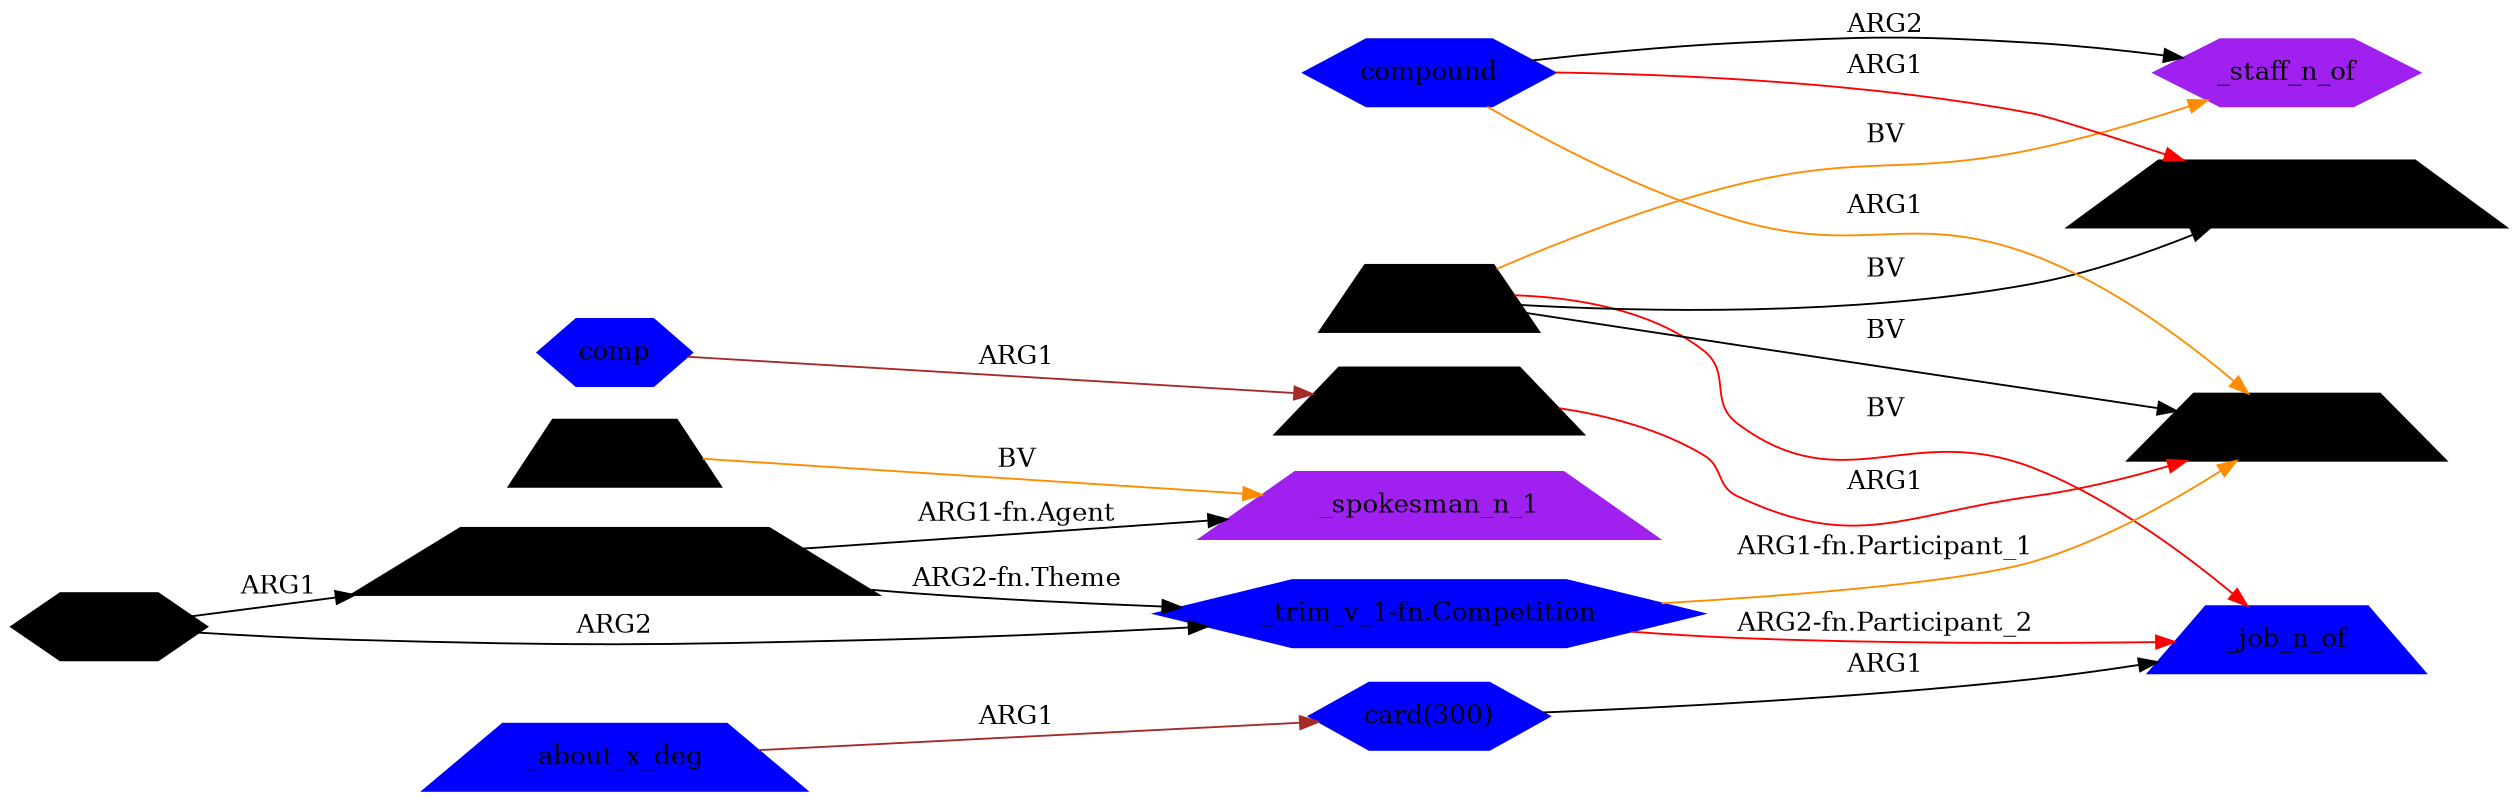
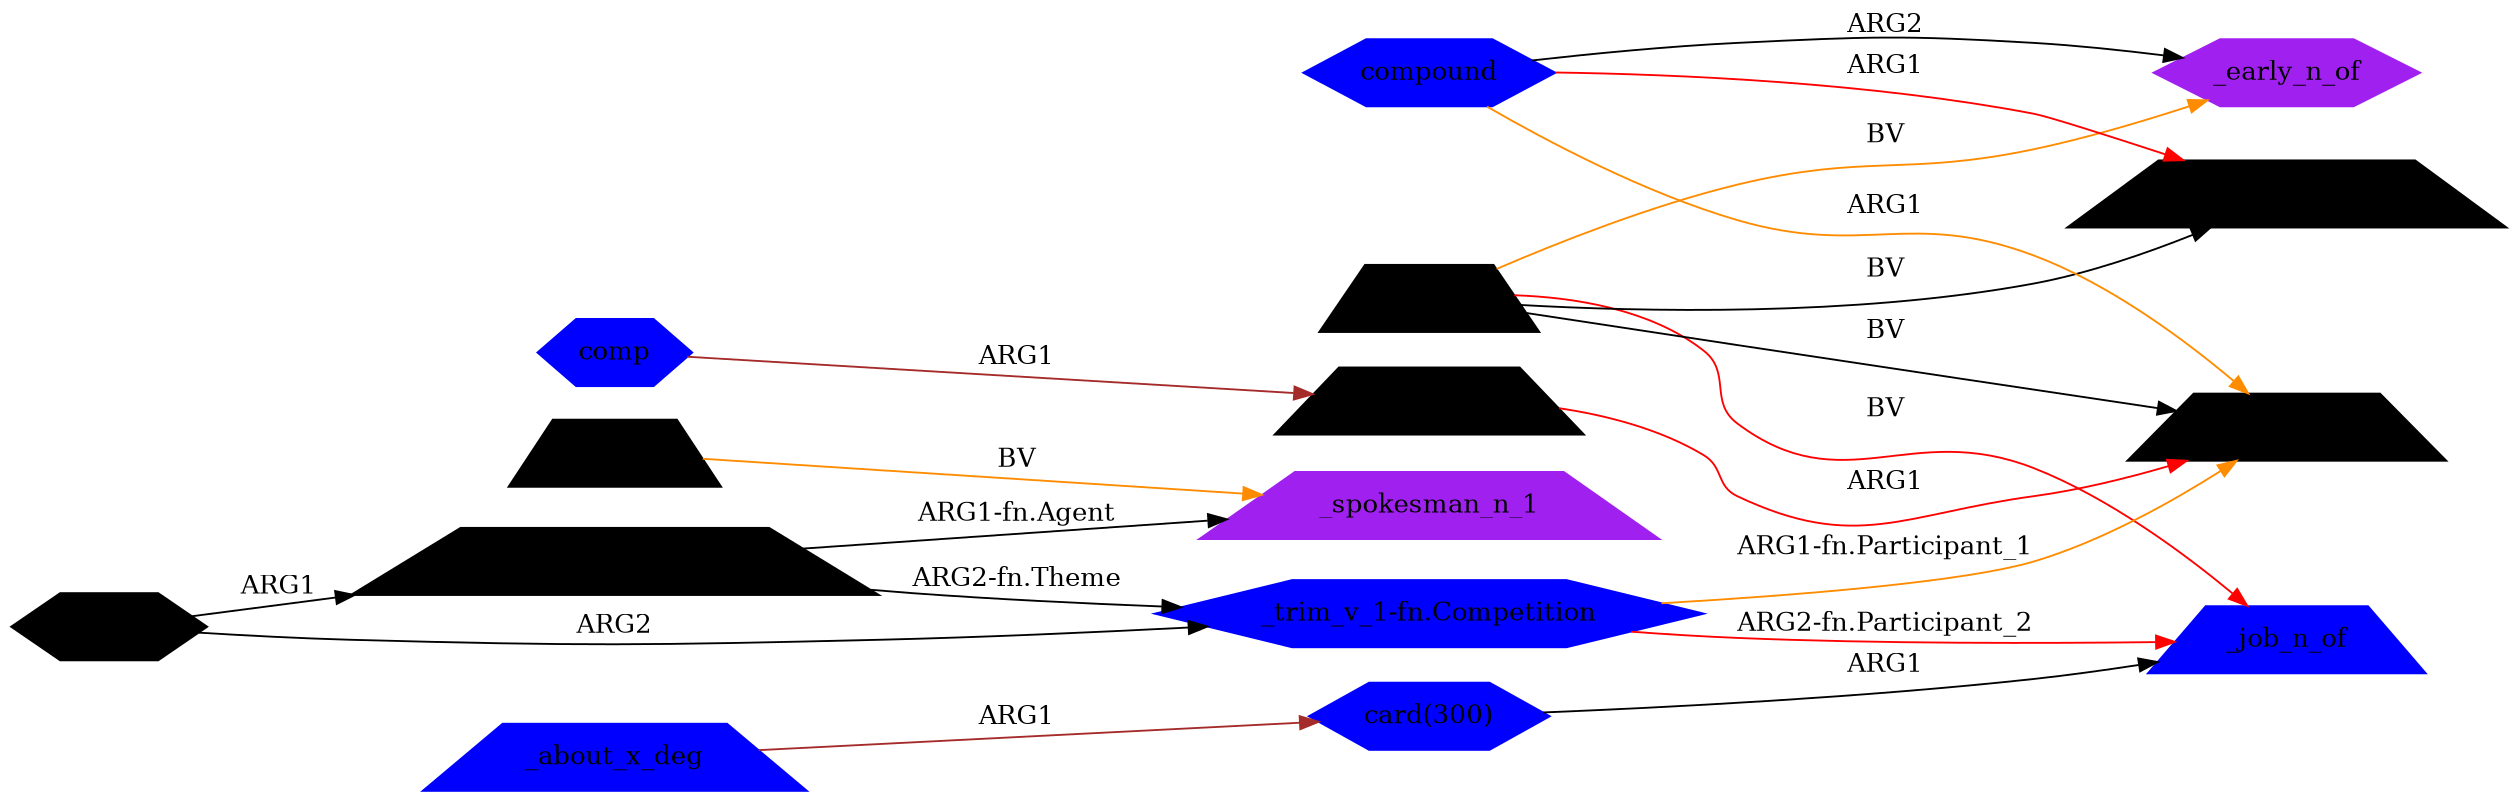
(2287, 73) -> (2287, 73)
